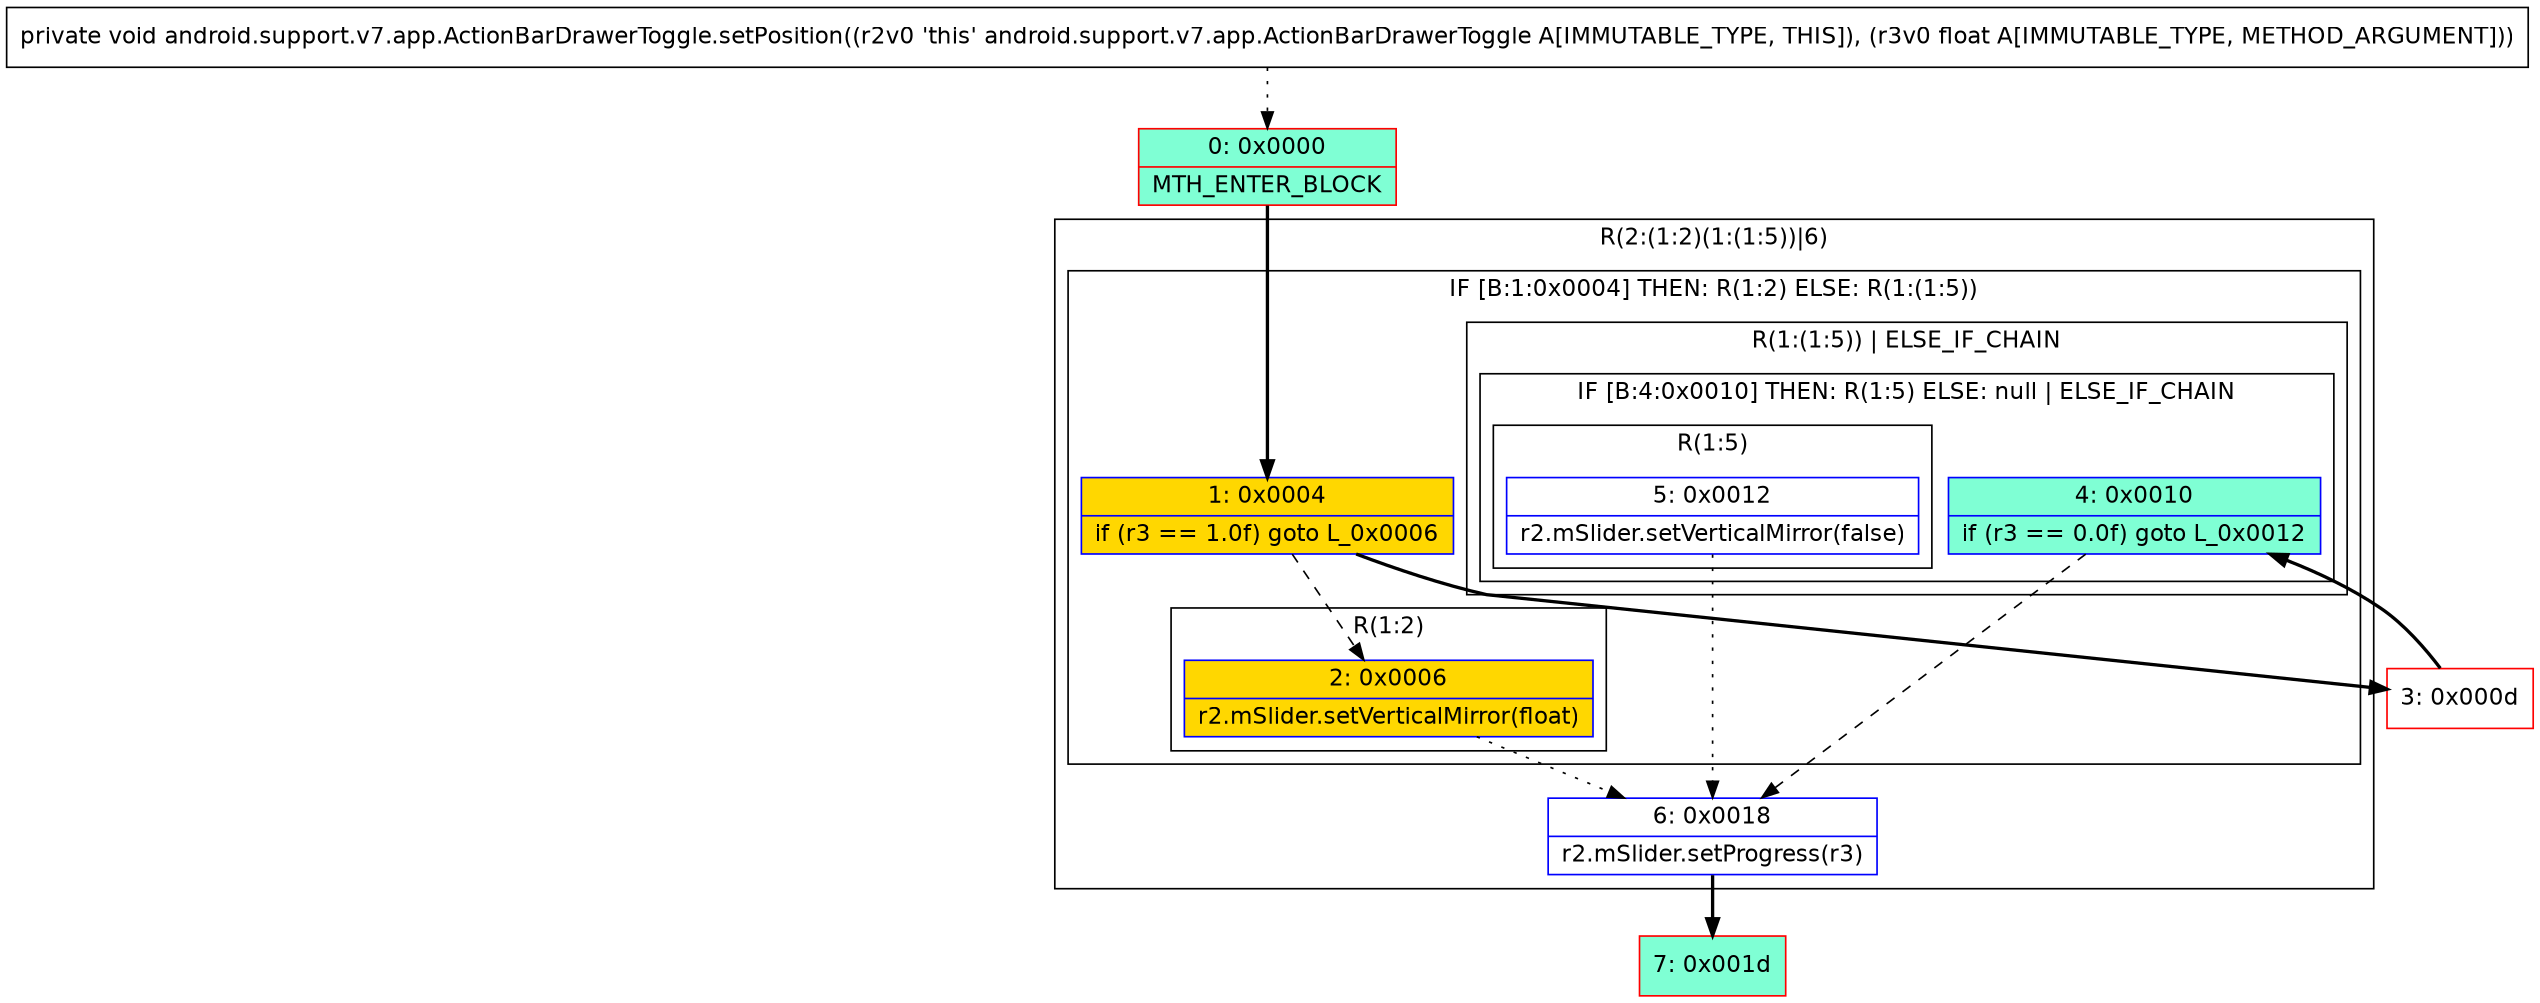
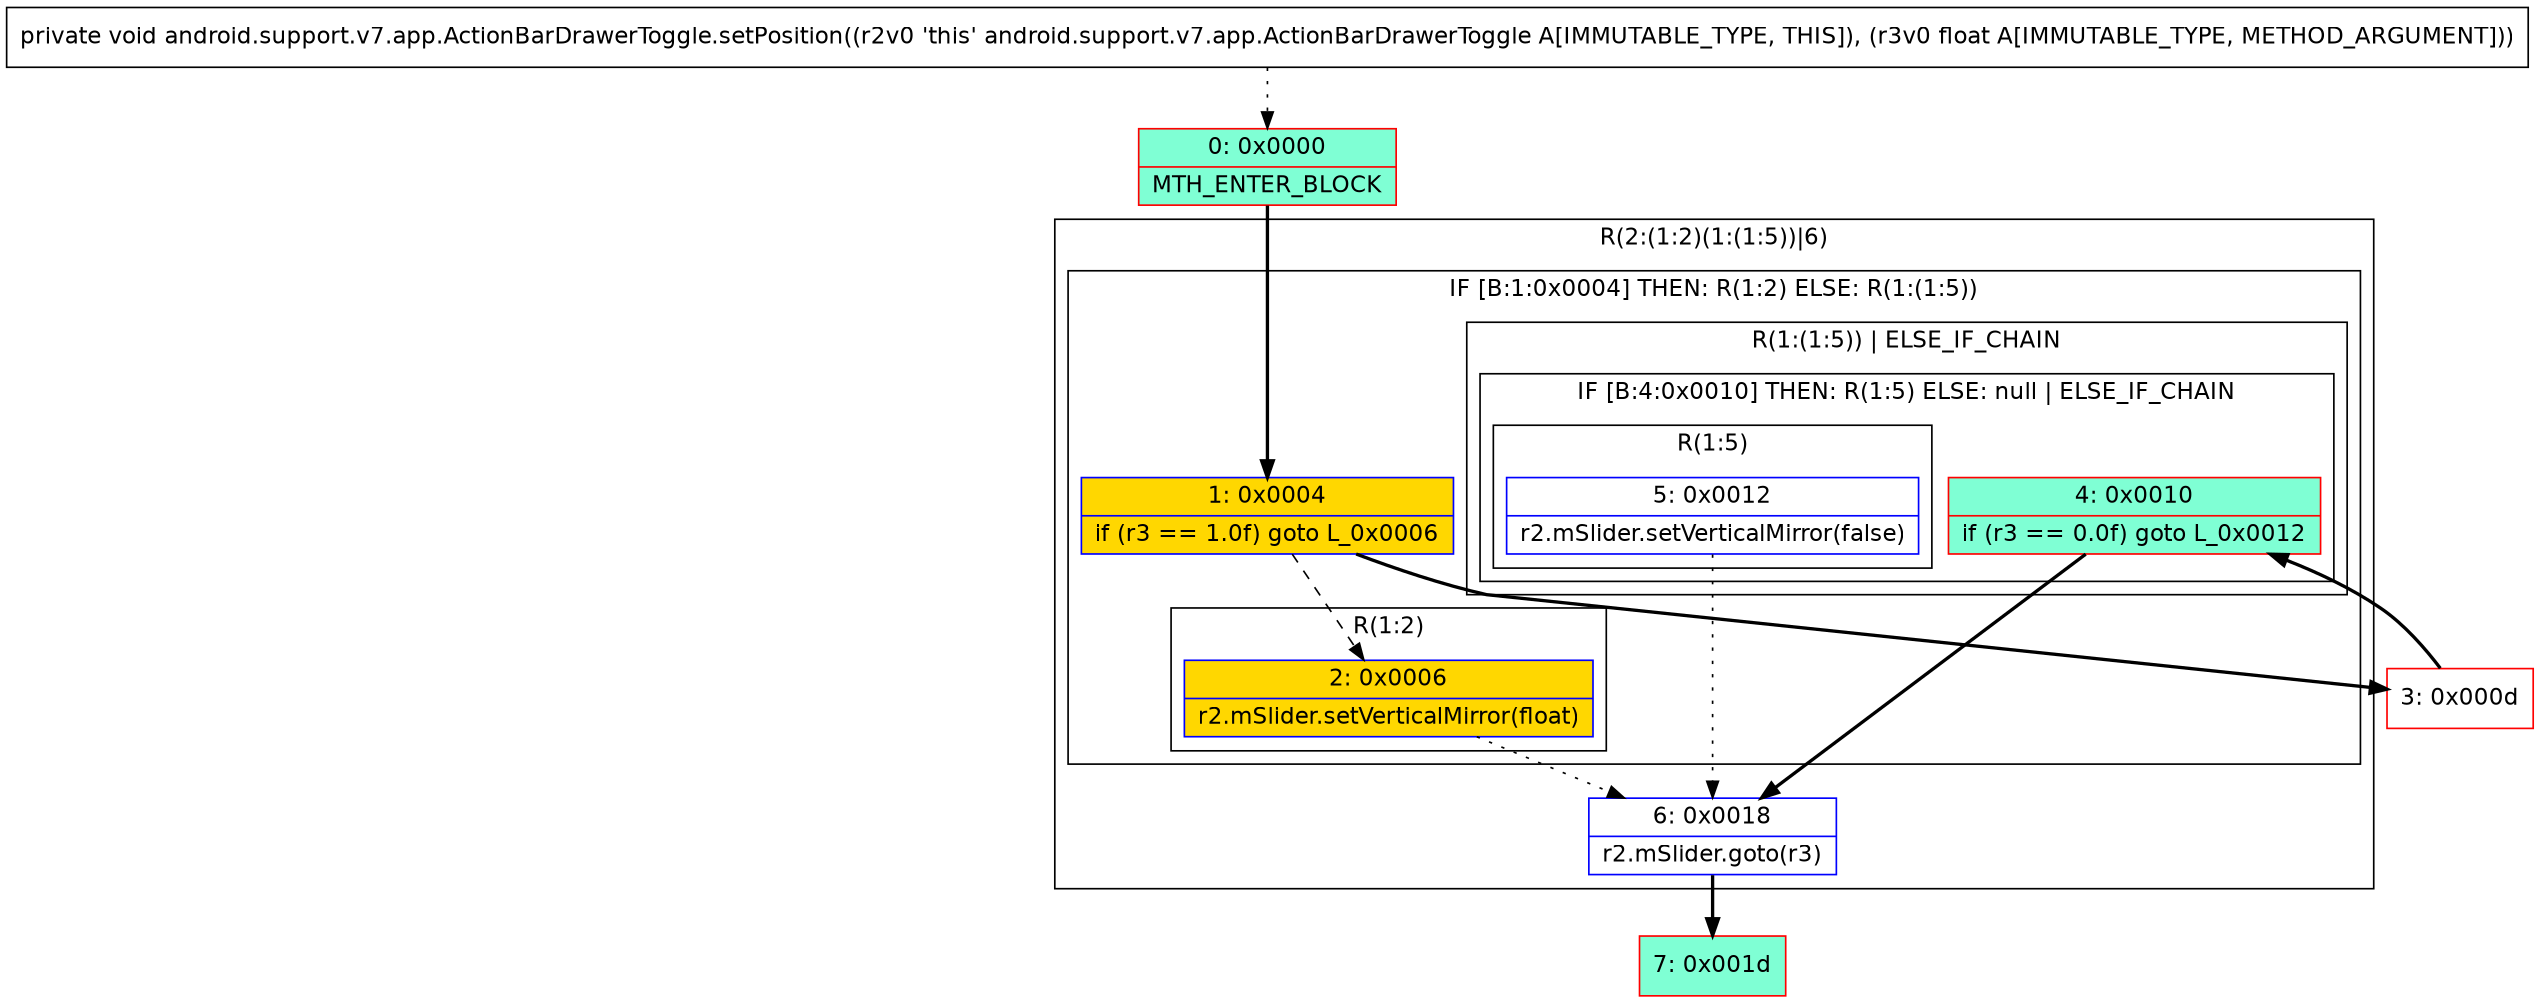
(2135, 516) -> (2135, 516)
(1930, 671) -> (1930, 671)
(1713, 855) -> (1713, 855)
